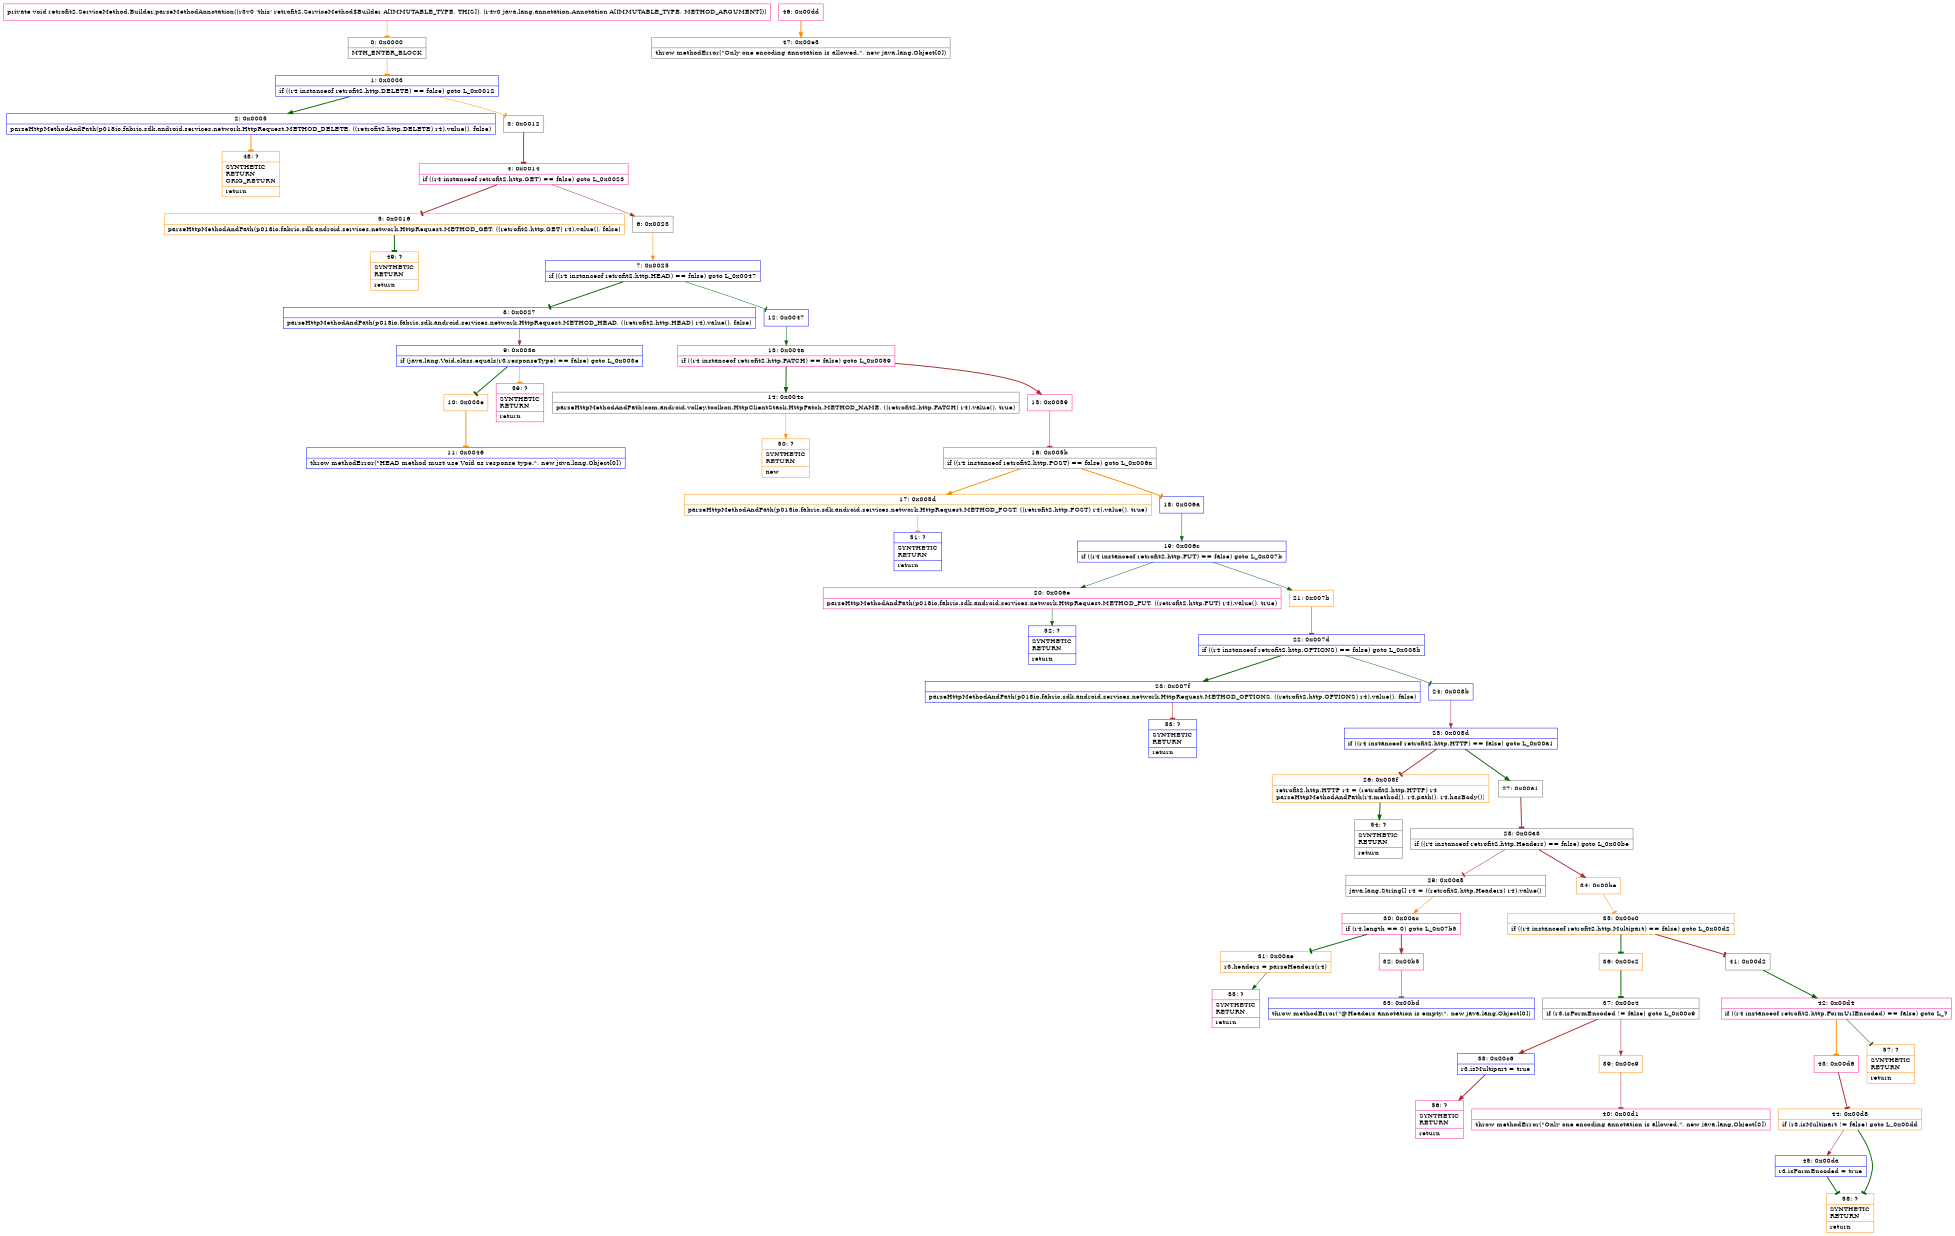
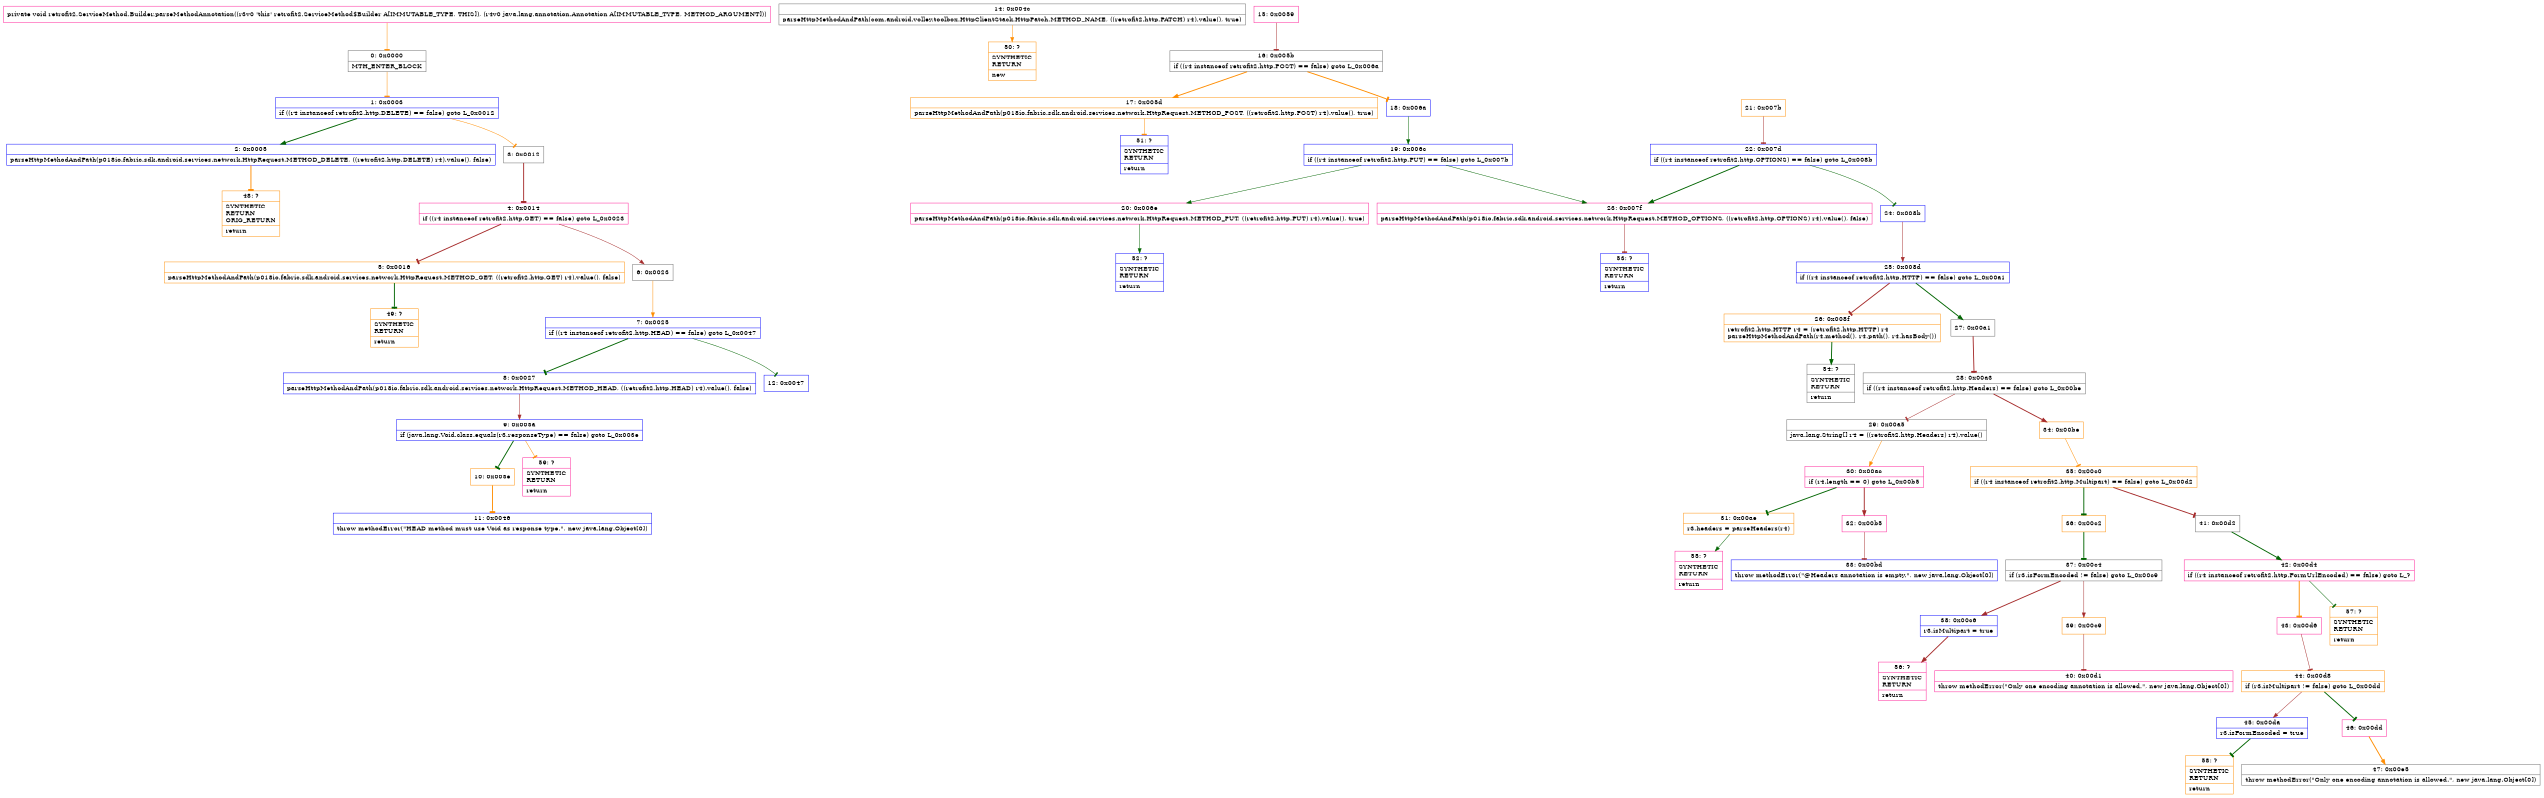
(786, 356) -> none
(1250, 575) -> (1514, 184)
(1173, 692) -> (1625, 214)
(1401, 929) -> (1864, 482)
(1843, 1089) -> (2306, 651)
(1872, 1160) -> (2339, 705)
